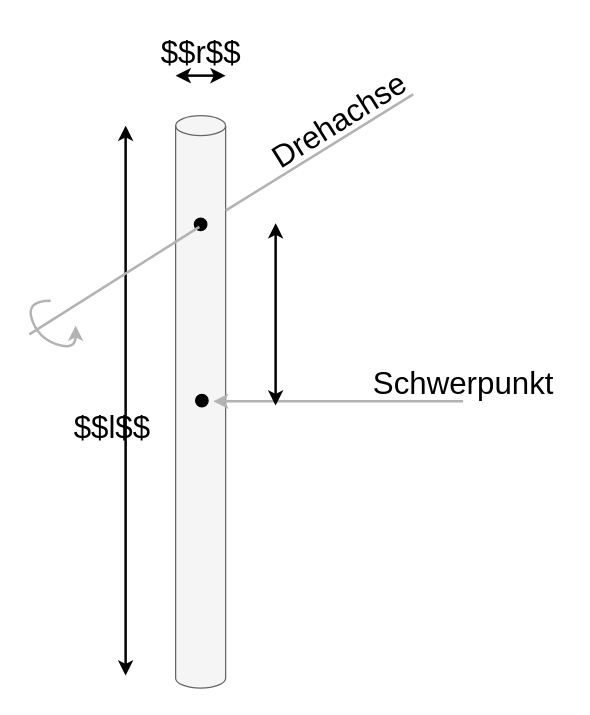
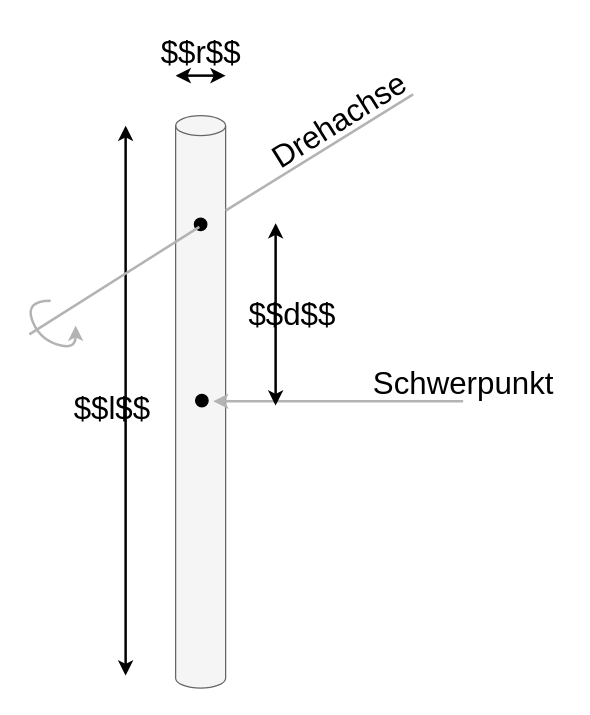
none -> (292, 313)
(112, 426) -> (112, 407)
